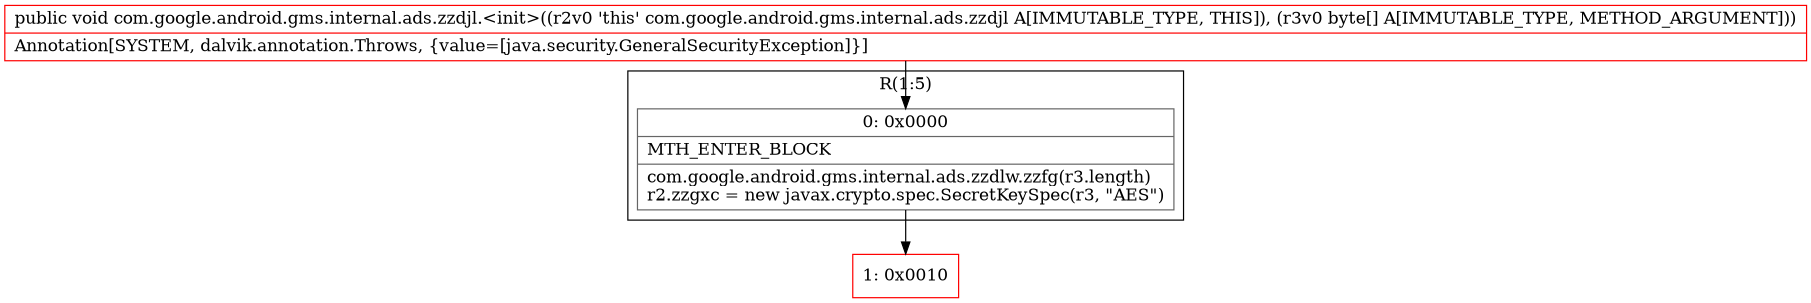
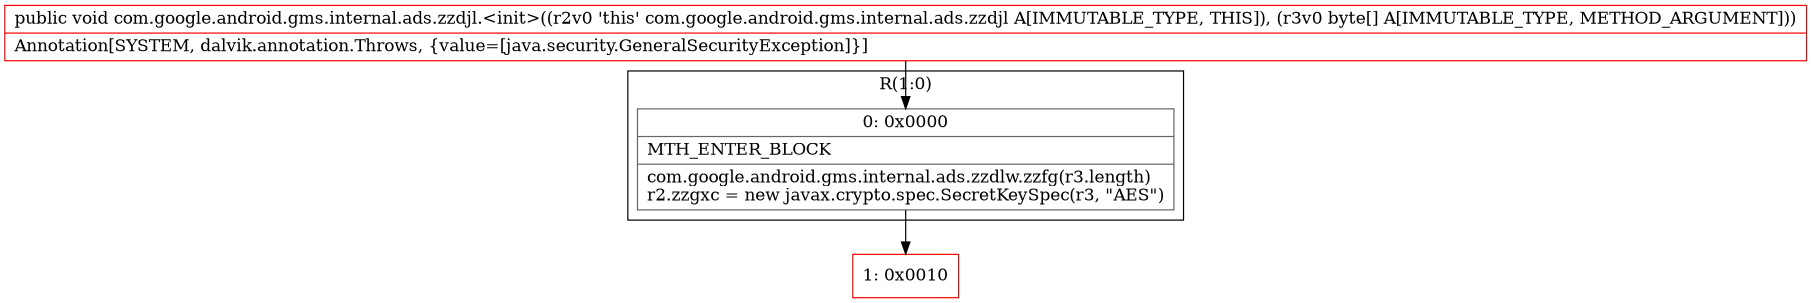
(906, 85) -> (906, 85)
